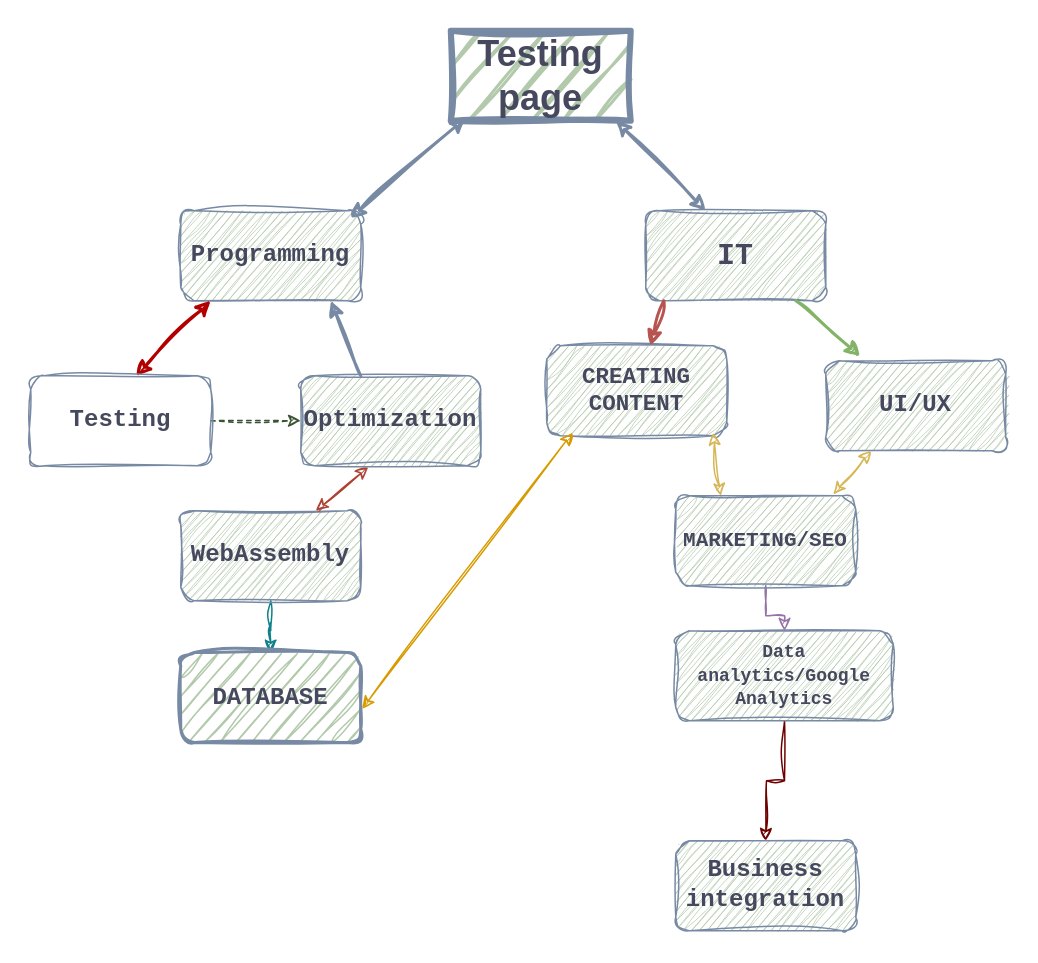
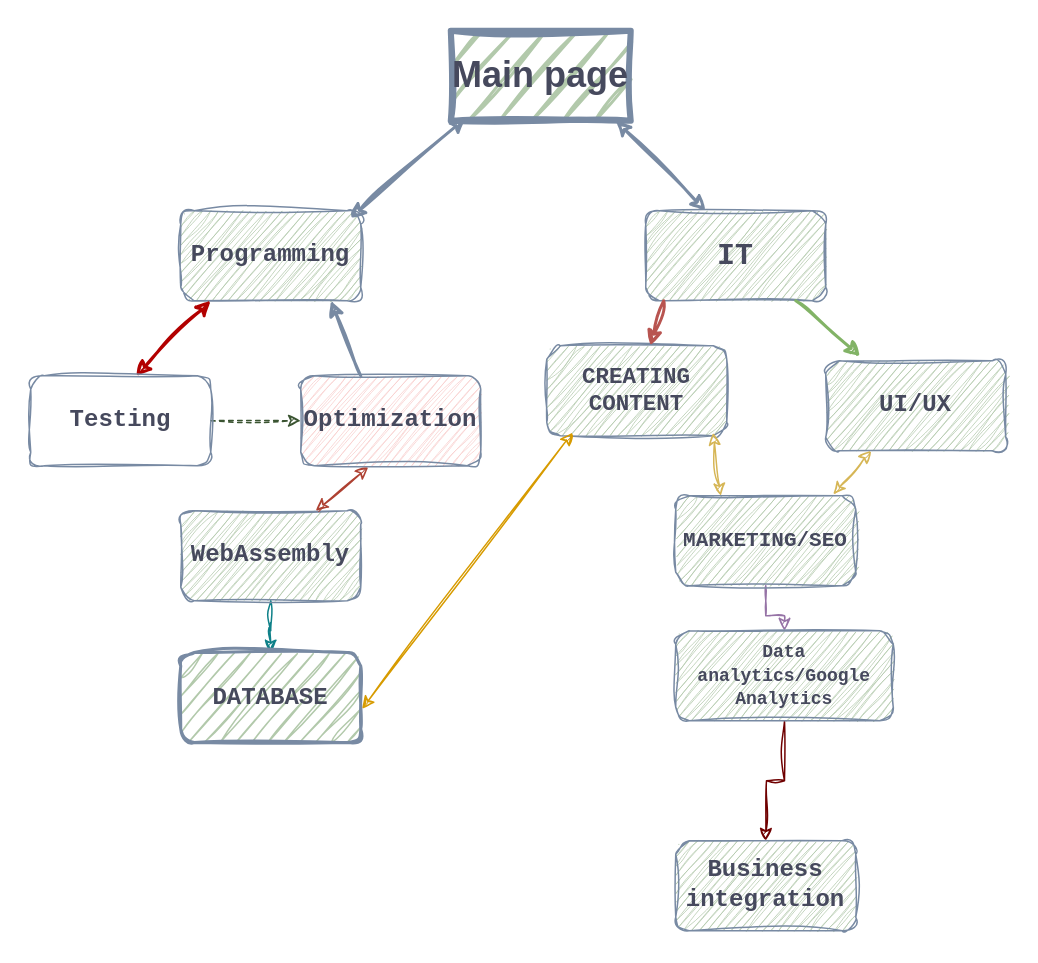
(541, 76) -> (541, 76)
(391, 421) -> (391, 421)
